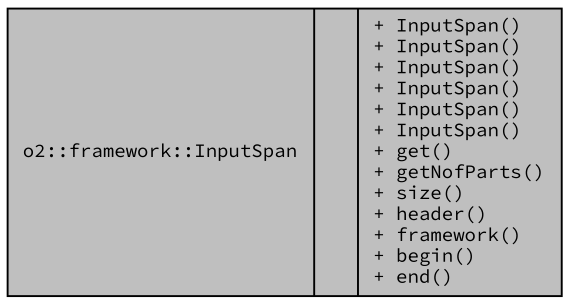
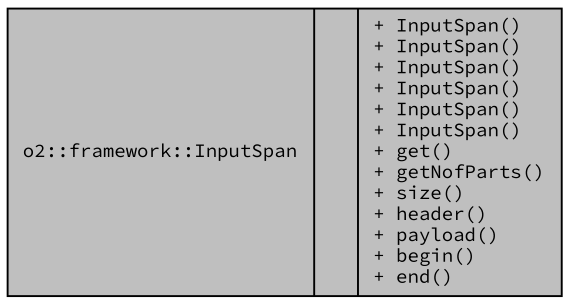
(448, 235) -> (437, 235)
